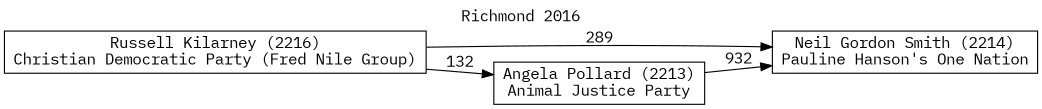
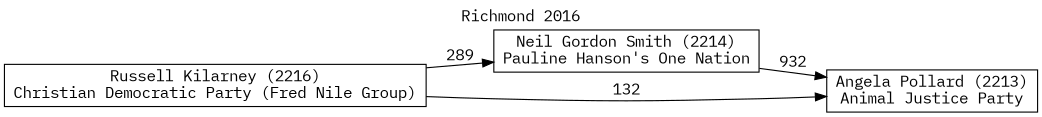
(733, 70) -> (787, 72)
